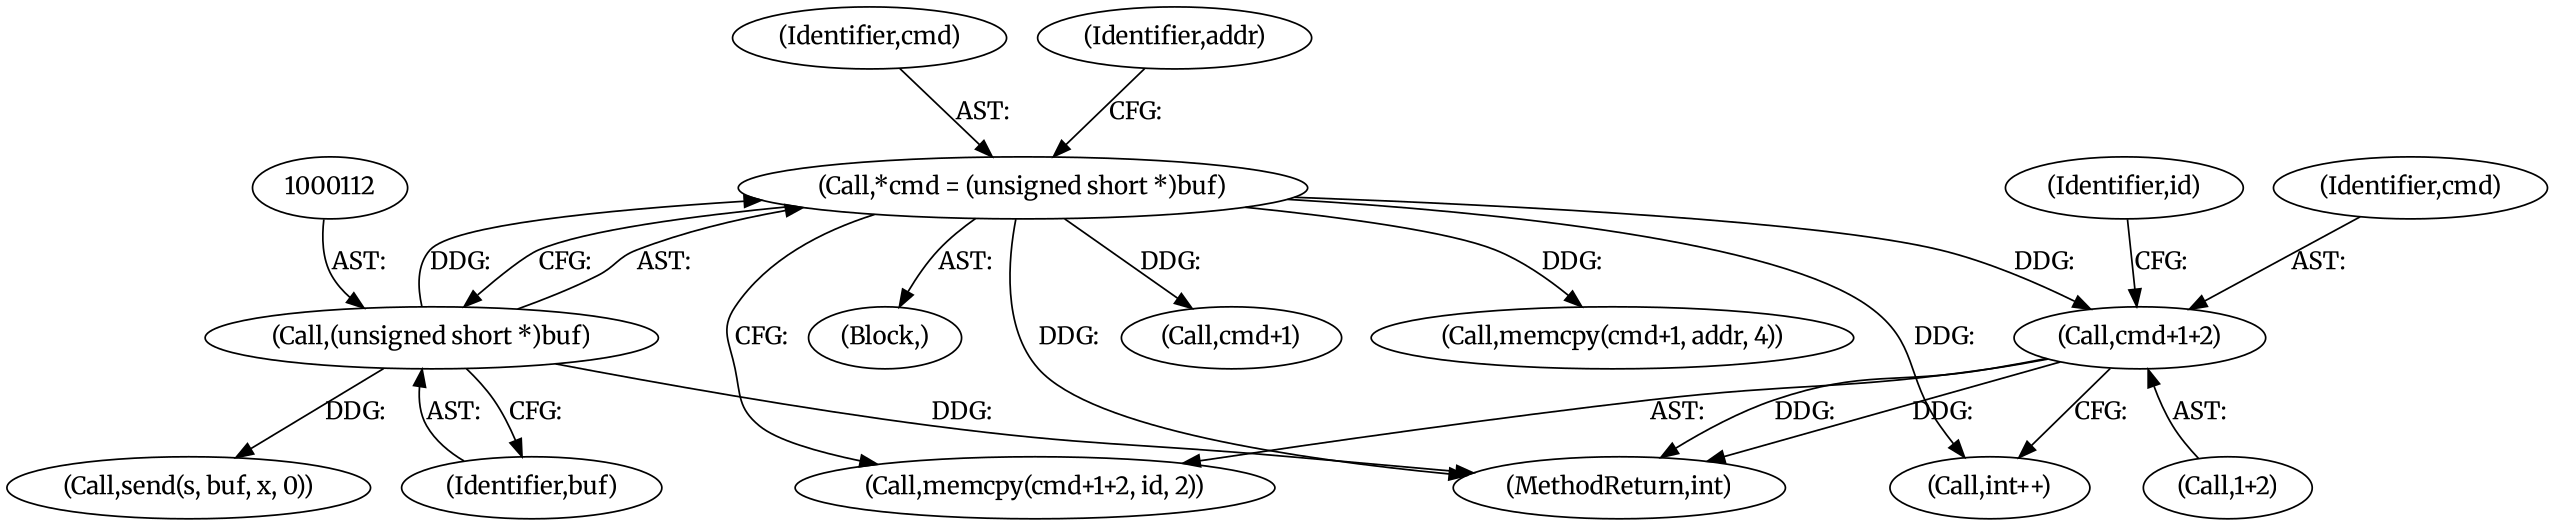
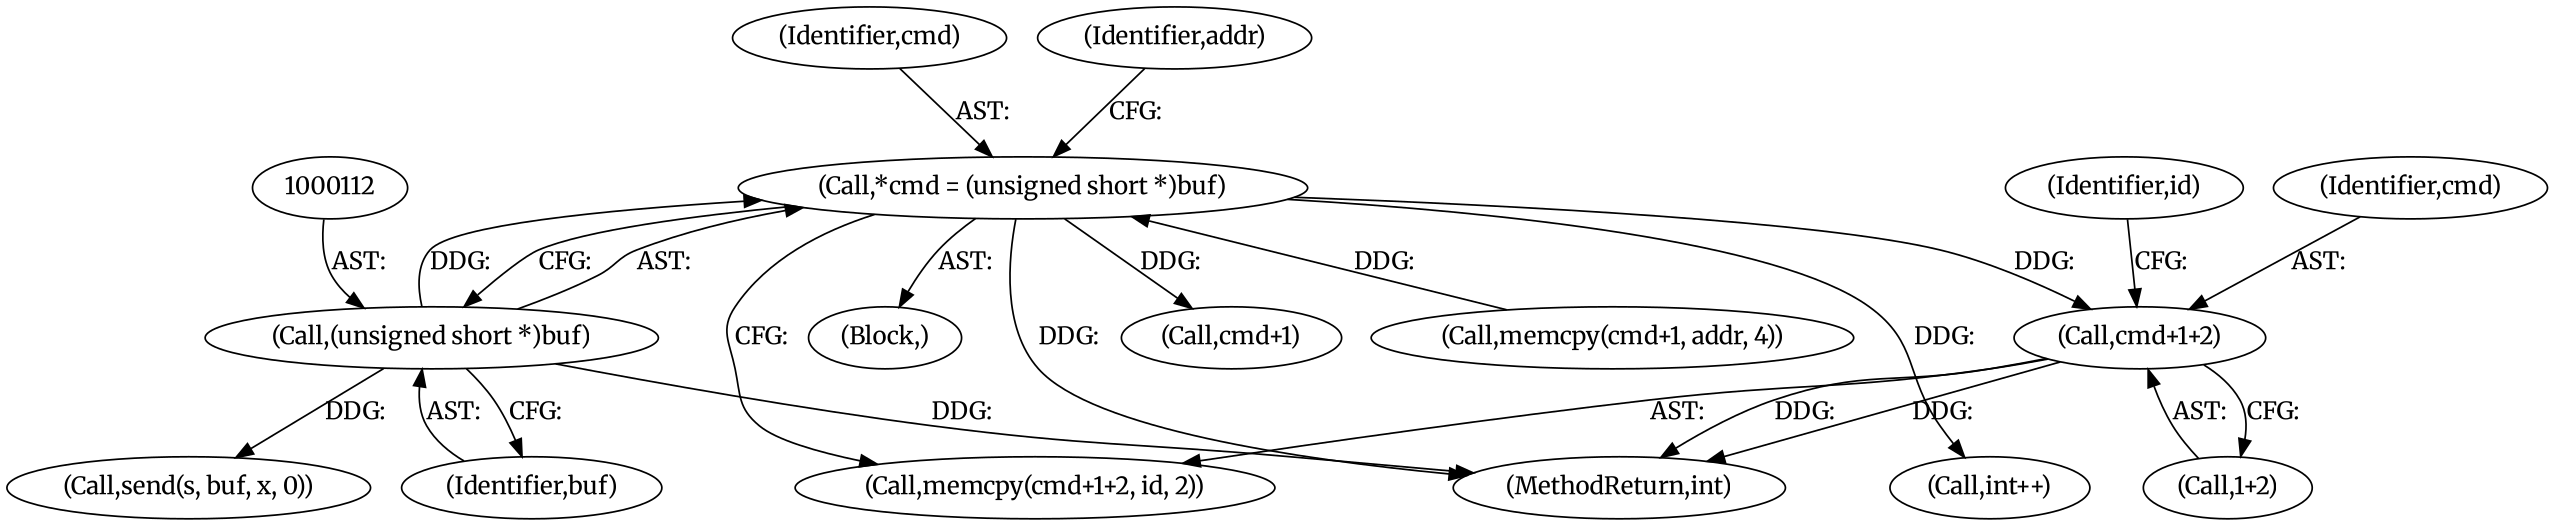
(1414, 230) -> (1328, 265)
(2071, 407) -> (2237, 396)
